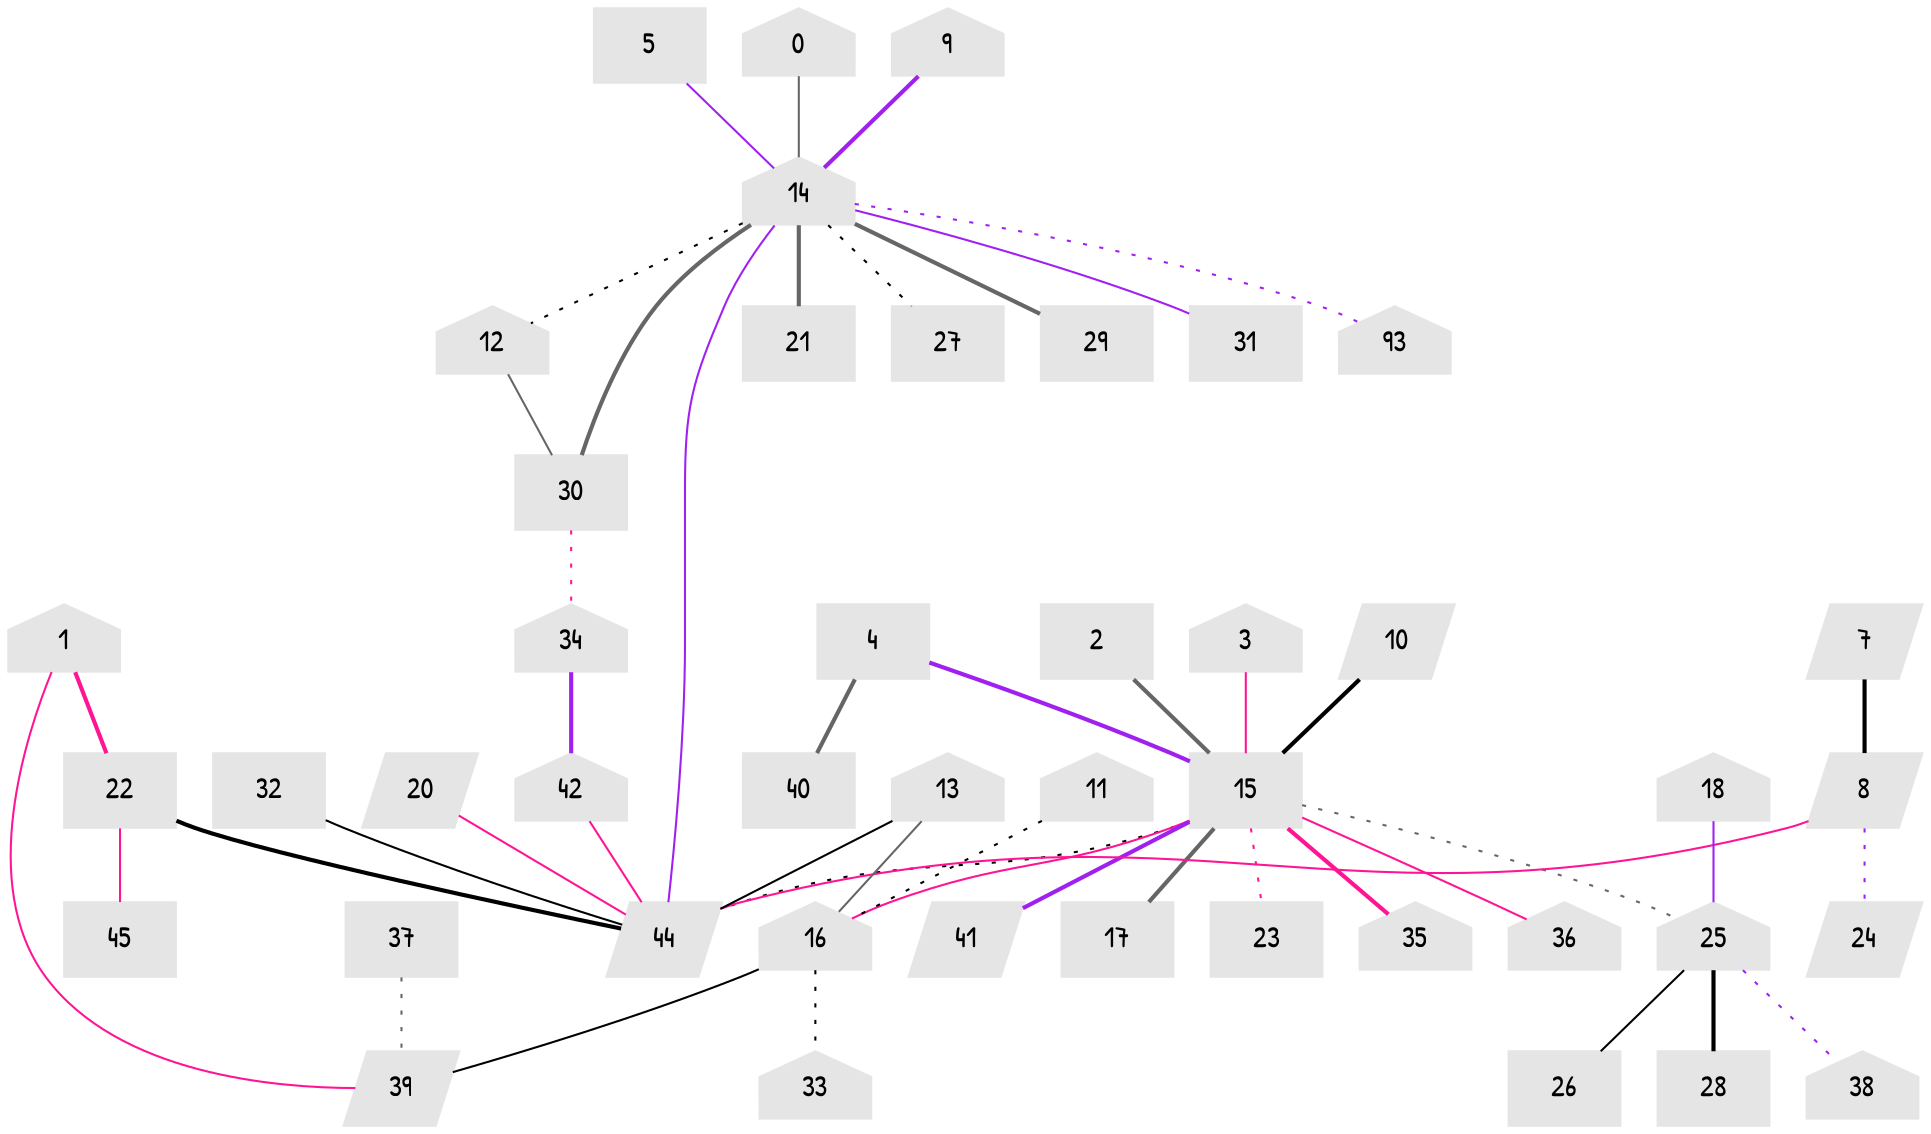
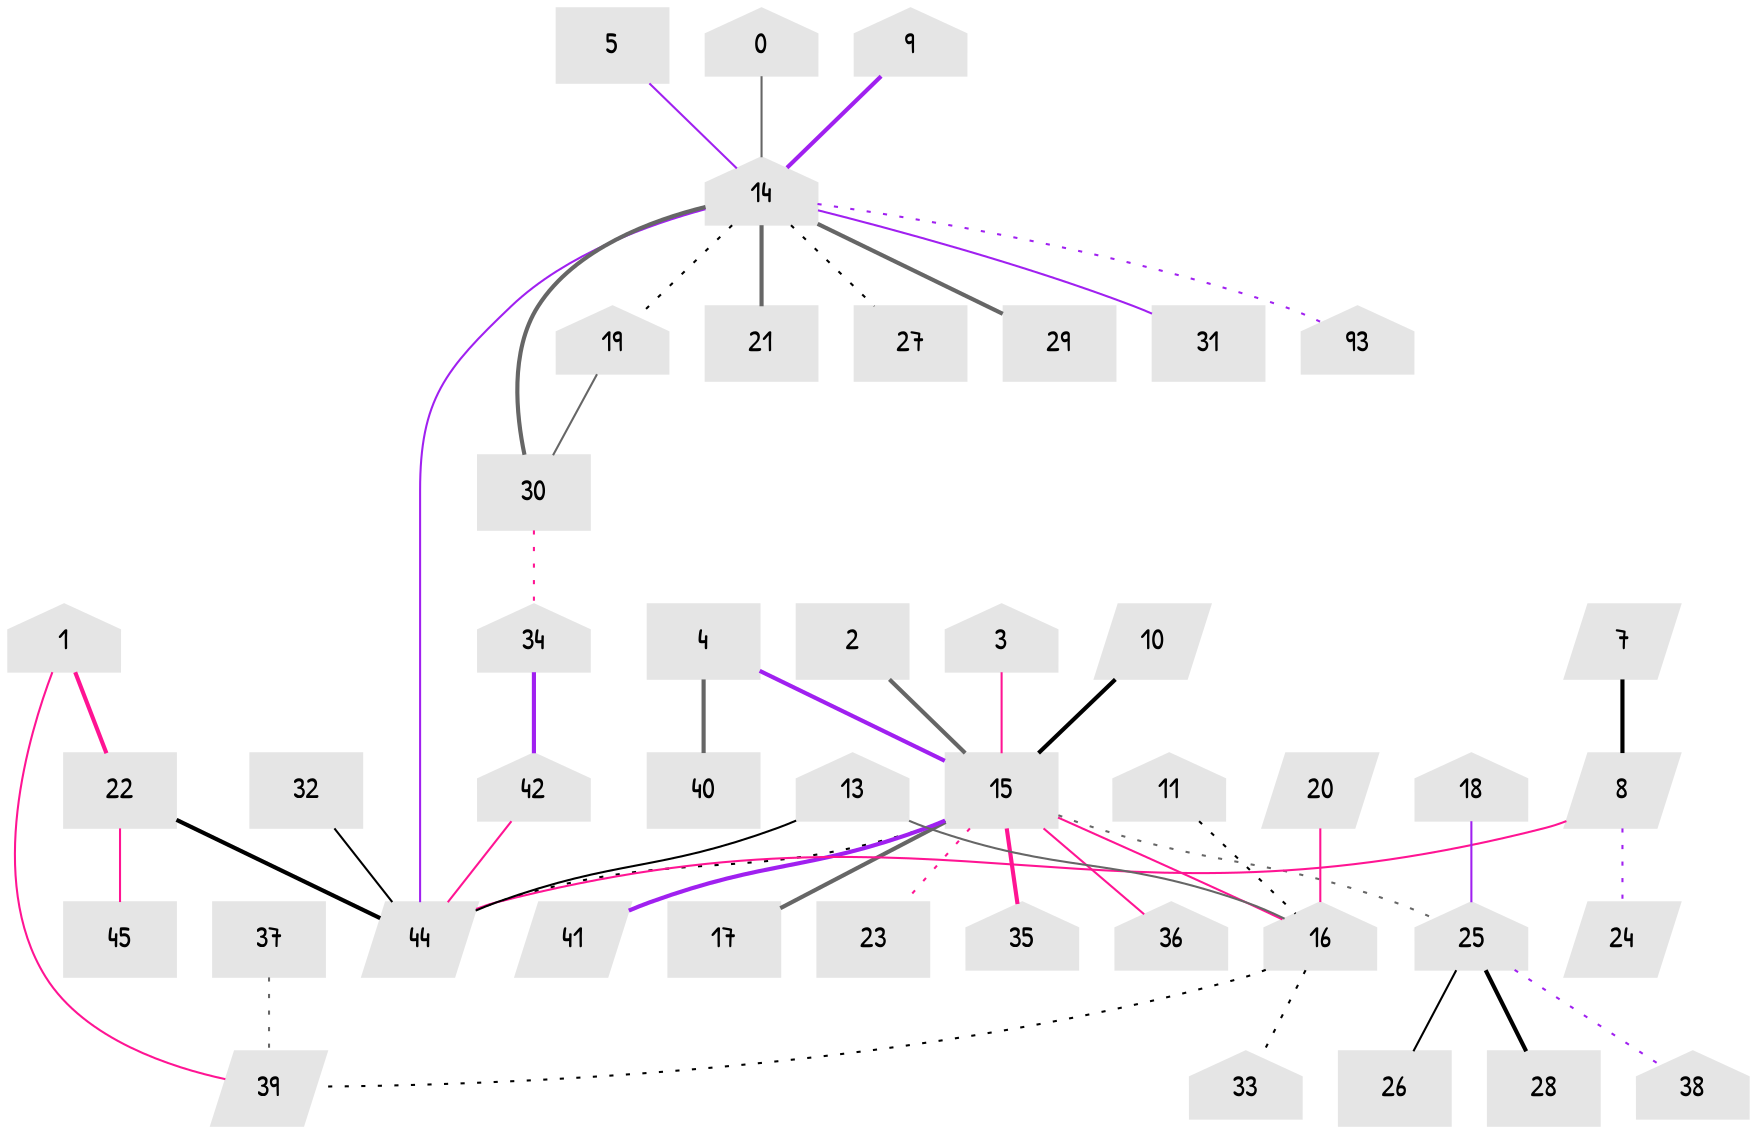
(493, 344) -> (613, 344)
(542, 865) -> (1320, 852)
(607, 1025) -> (795, 1059)
